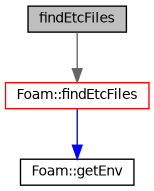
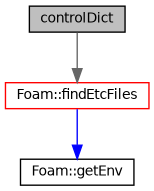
(77, 19) -> (77, 19)
